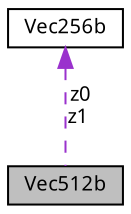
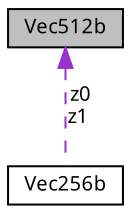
(65, 117) -> (65, 117)
